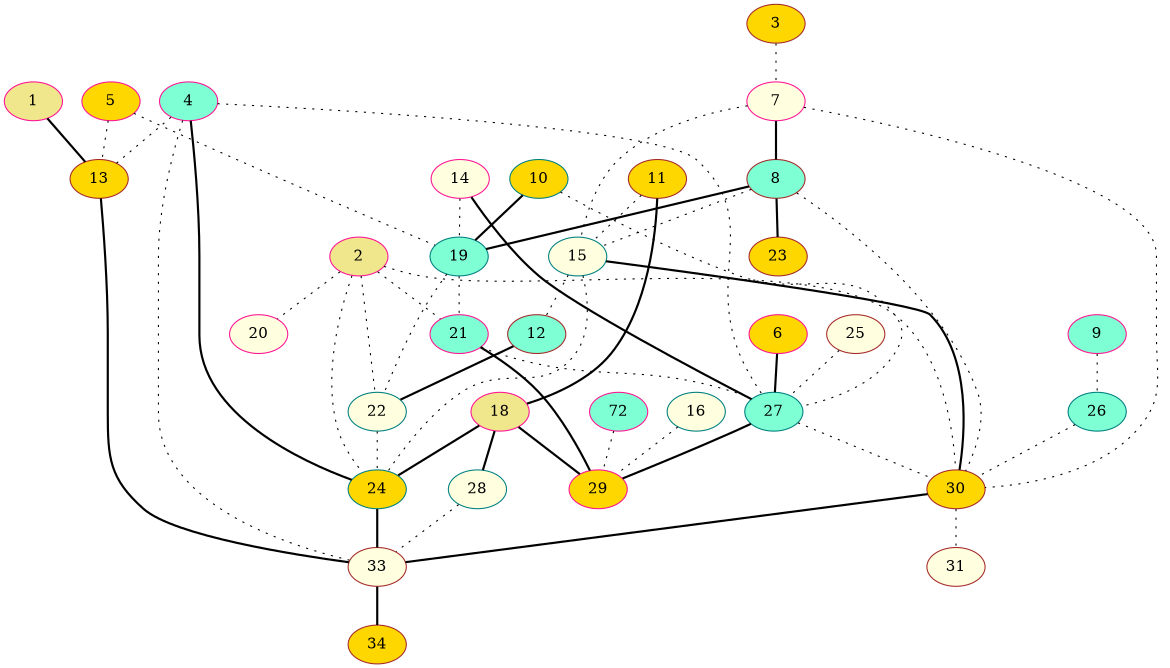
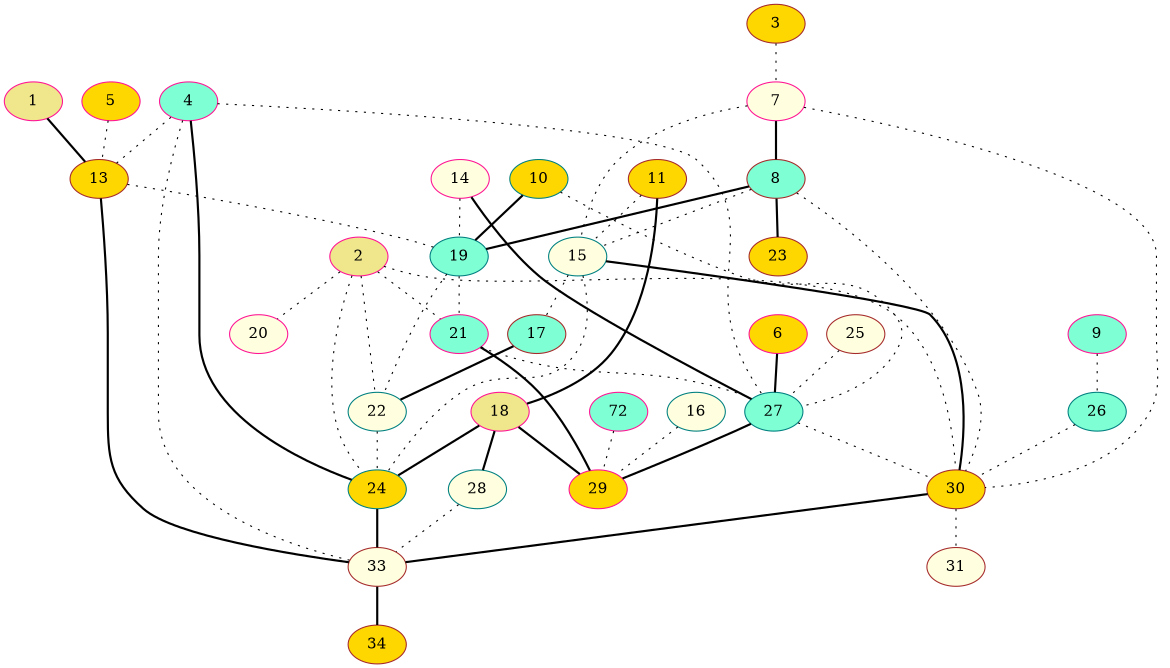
(284, 180) -> (281, 212)
(537, 334) -> (537, 334)
